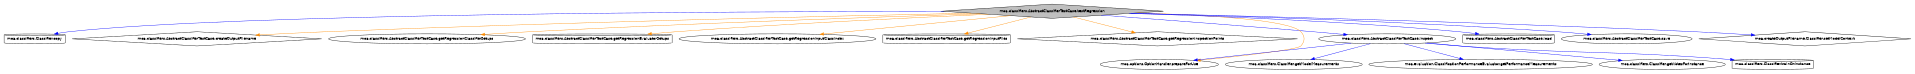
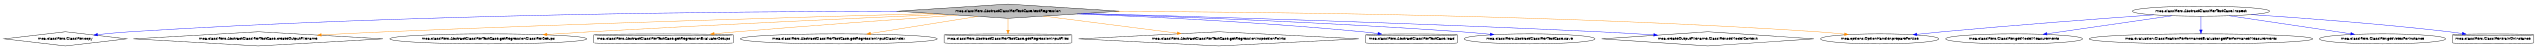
(1222, 24) -> none
(35, 39) -> (65, 39)
